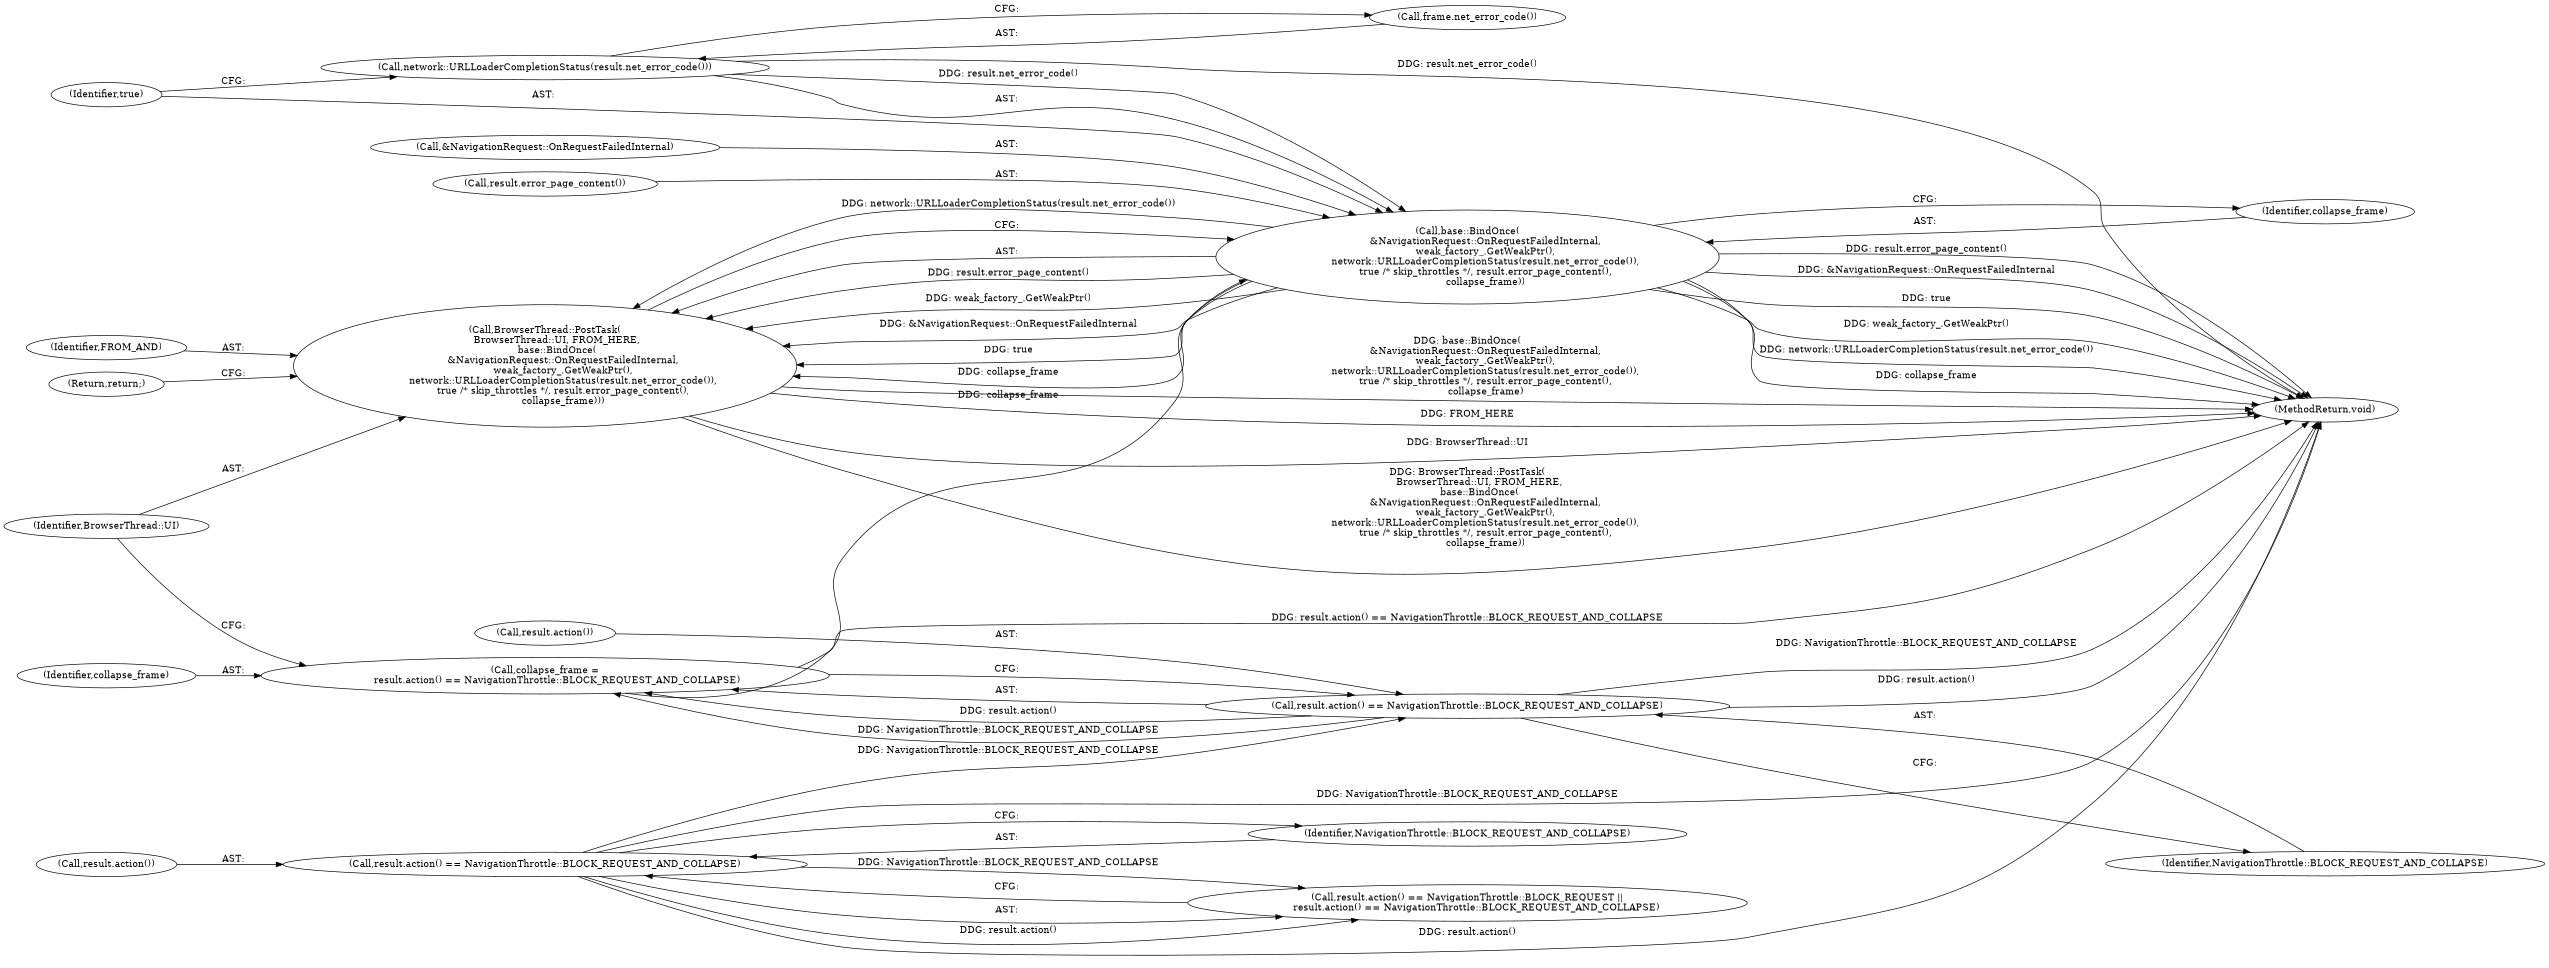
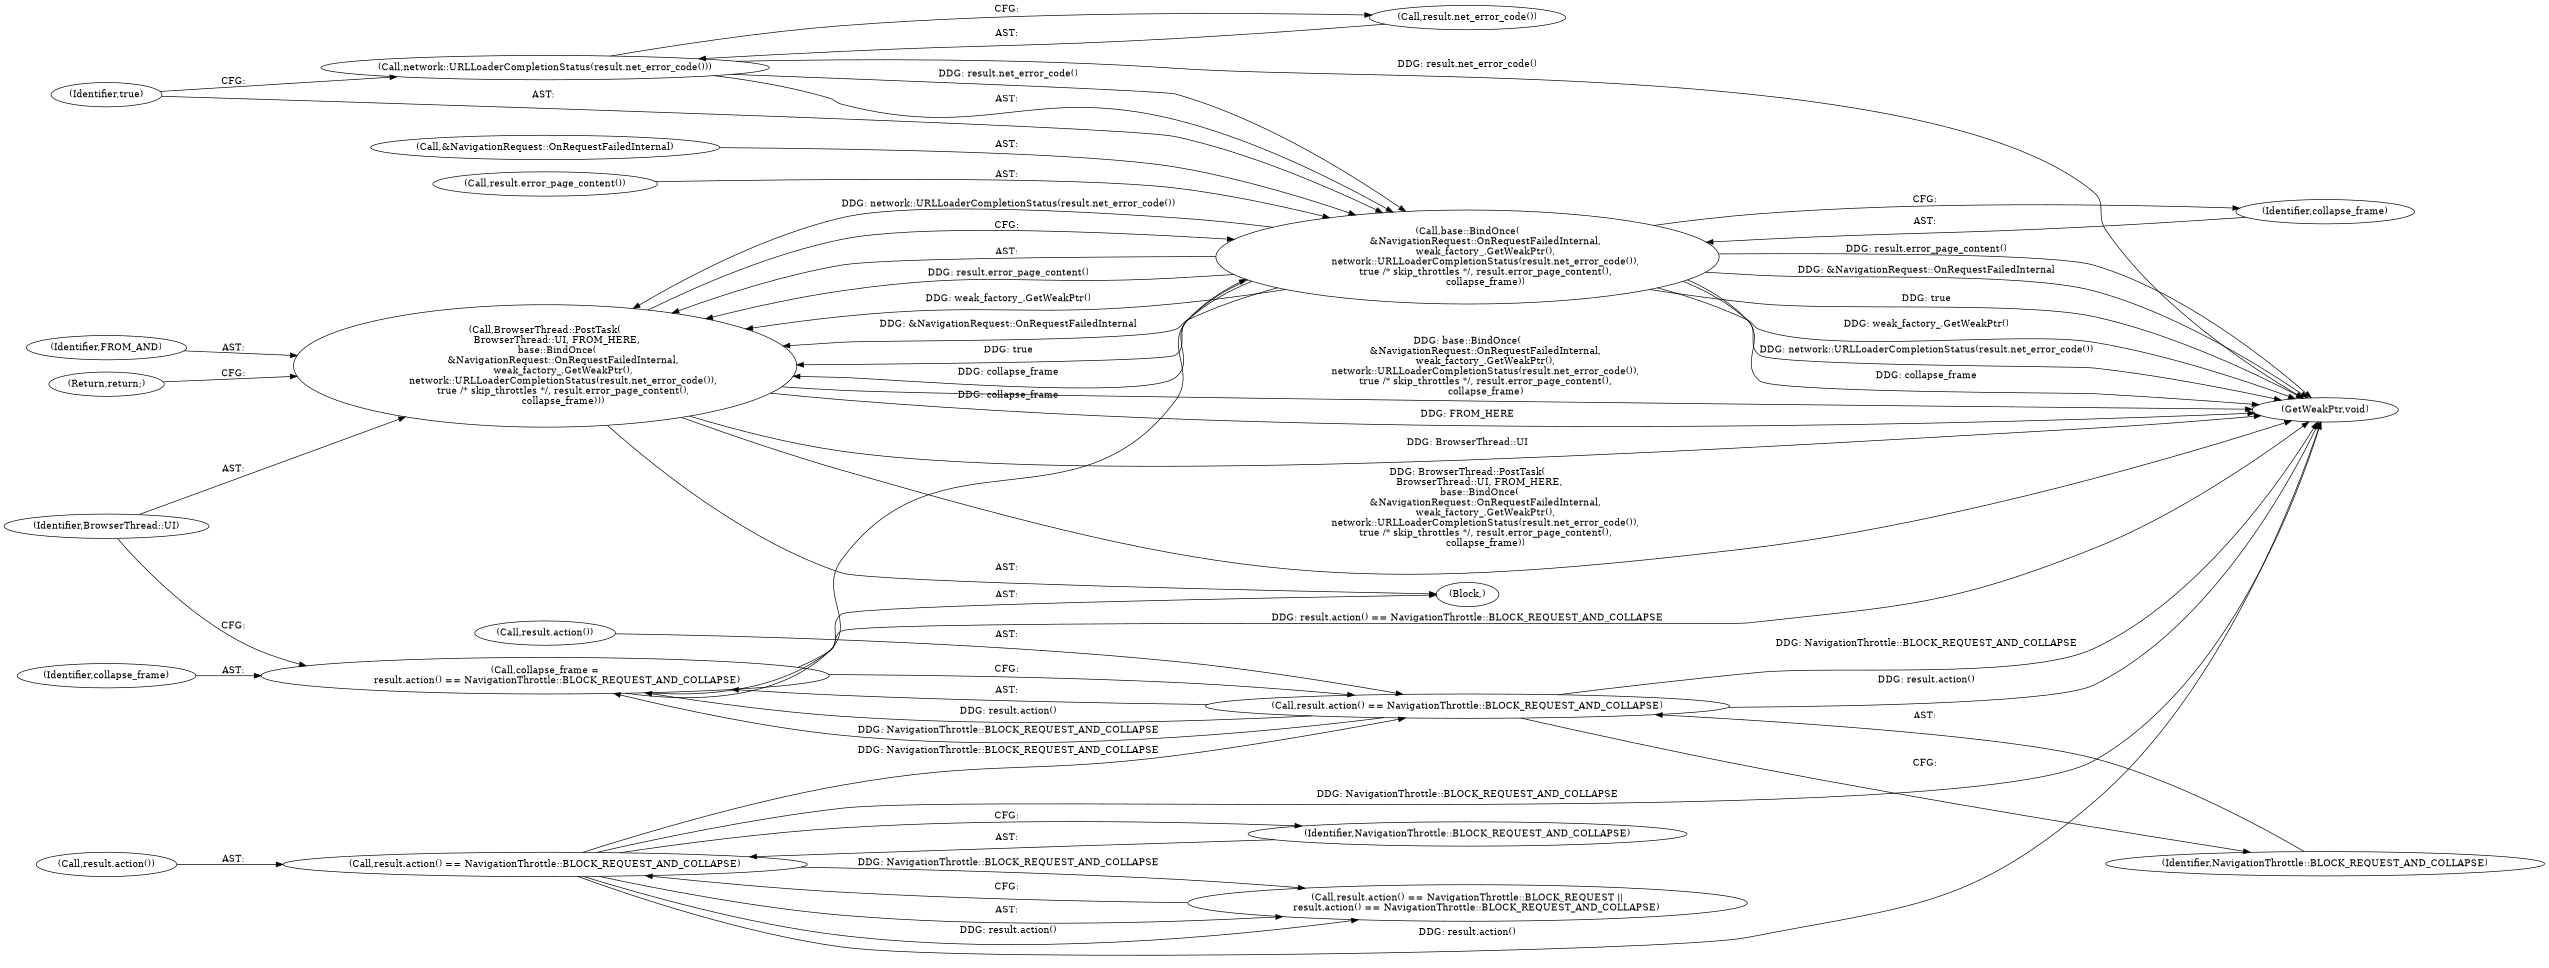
(1468, 18) -> (1468, 18)
(2325, 410) -> (2325, 410)
none -> (1468, 595)
